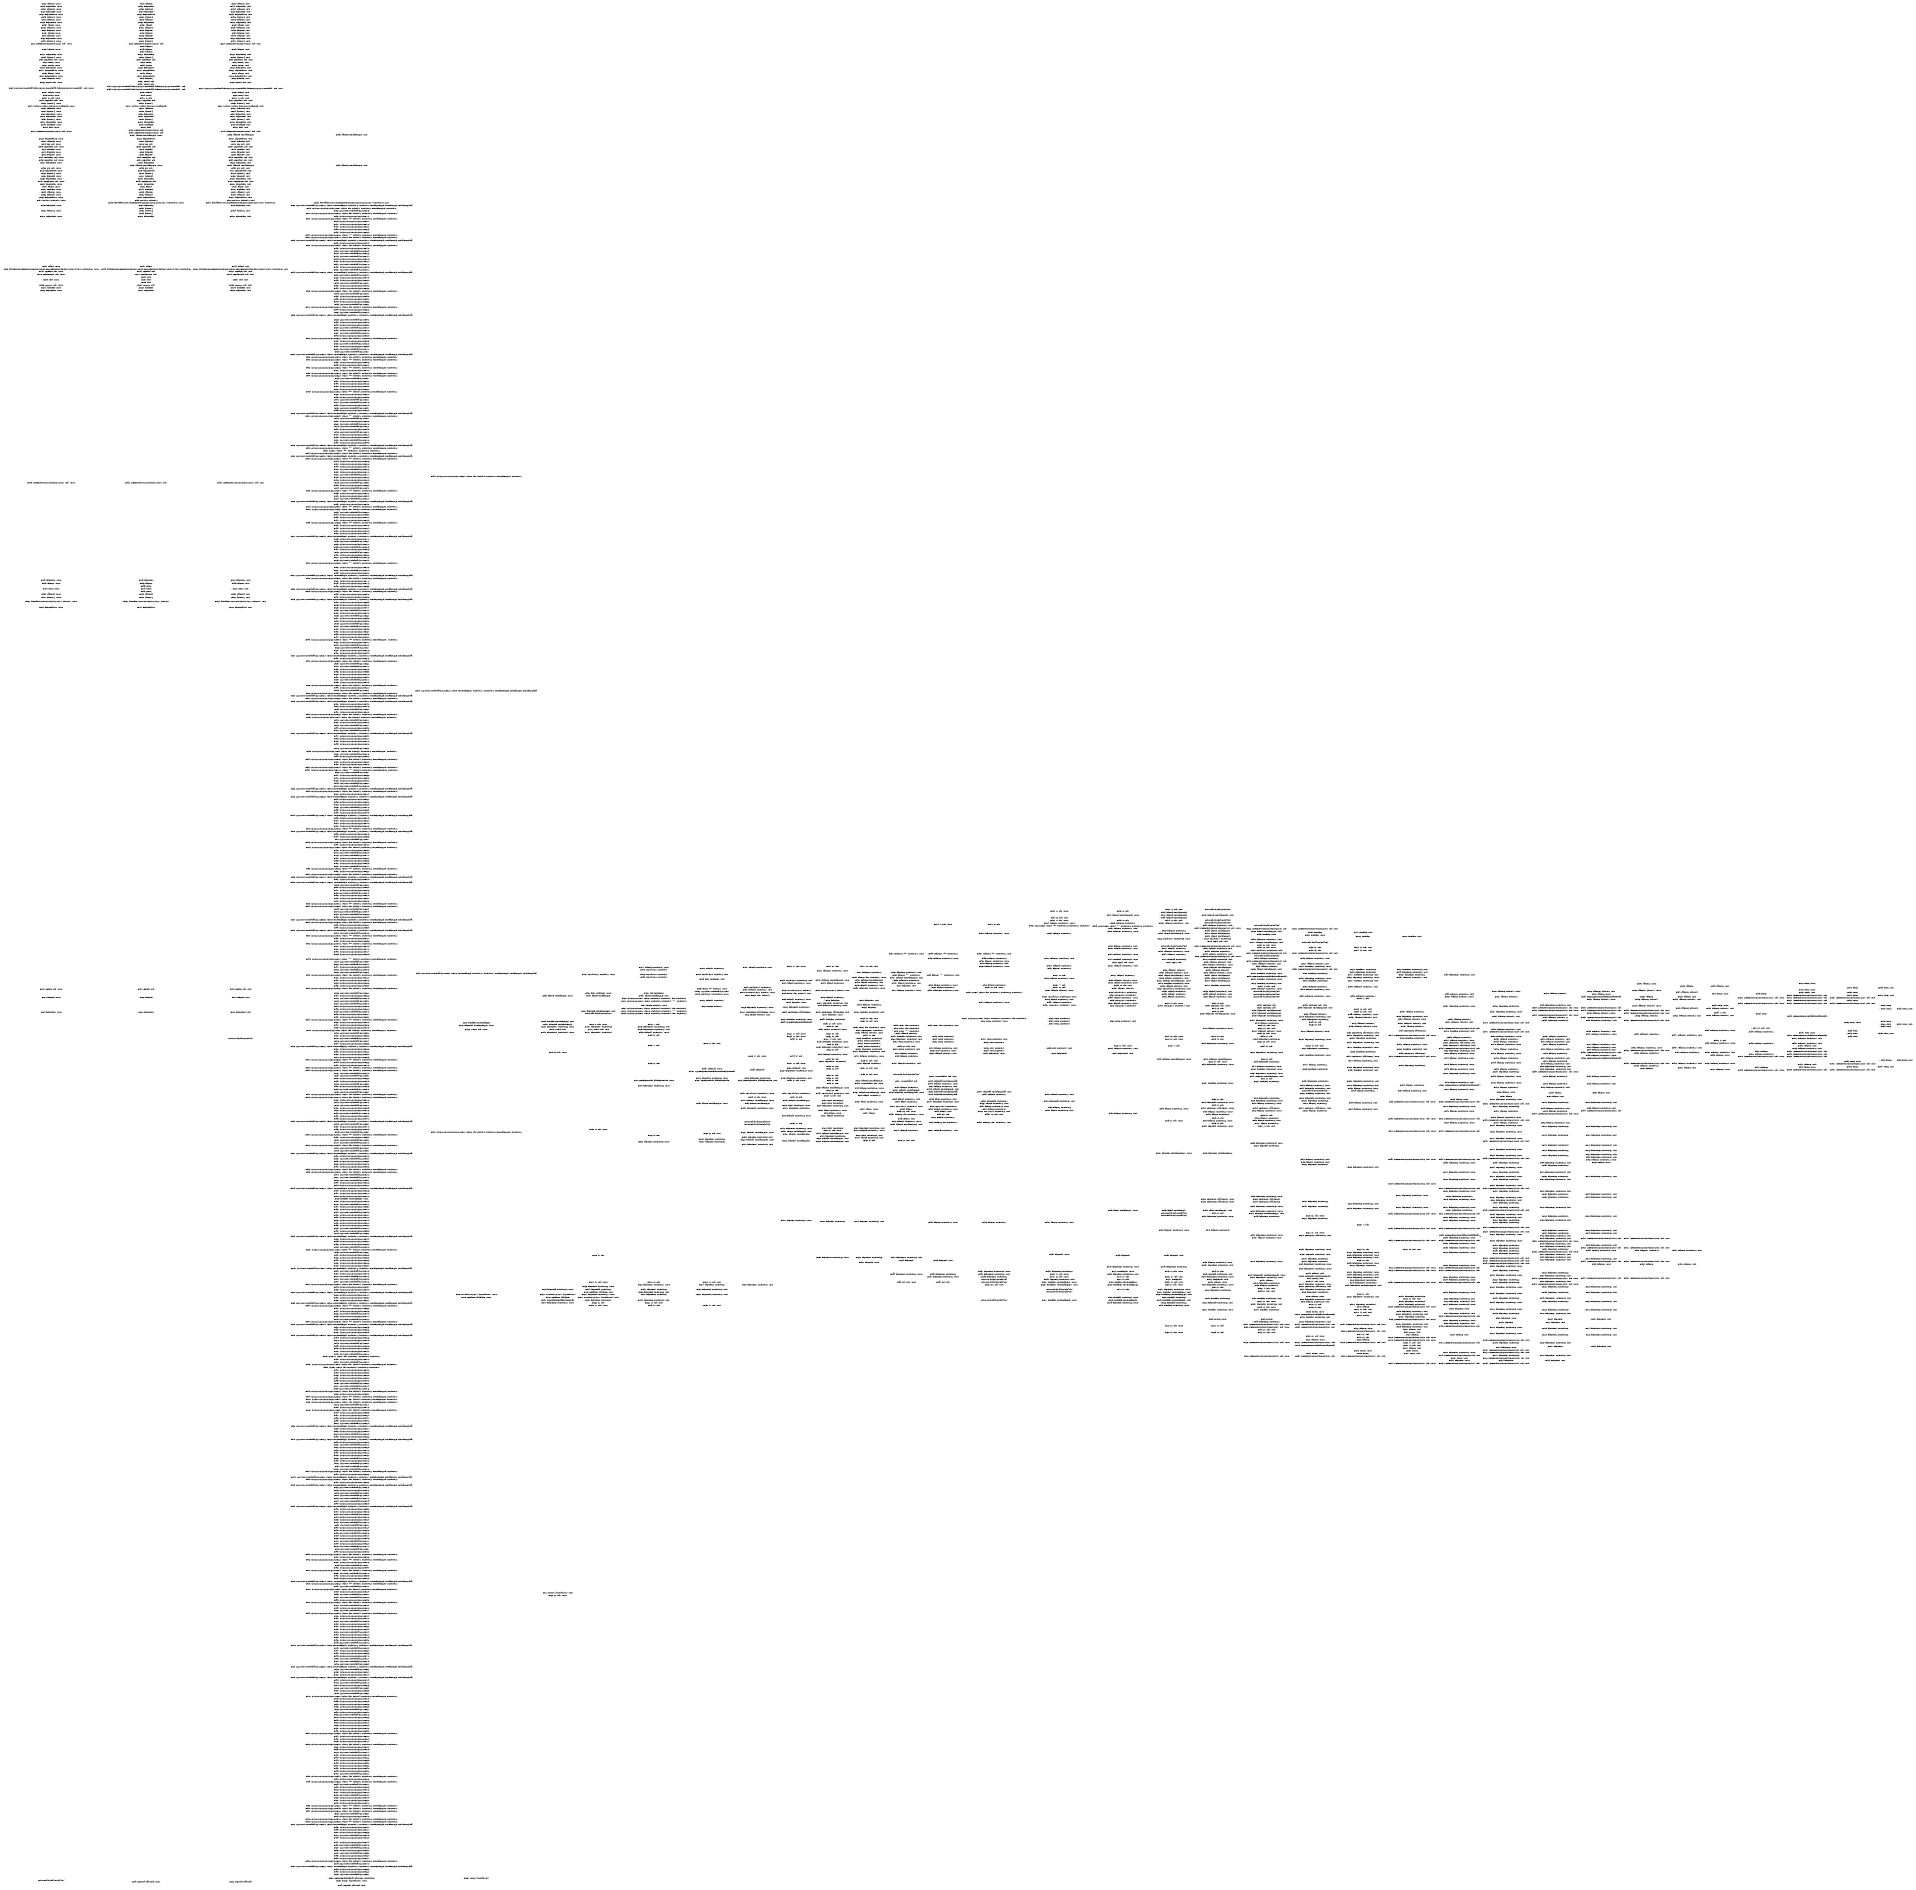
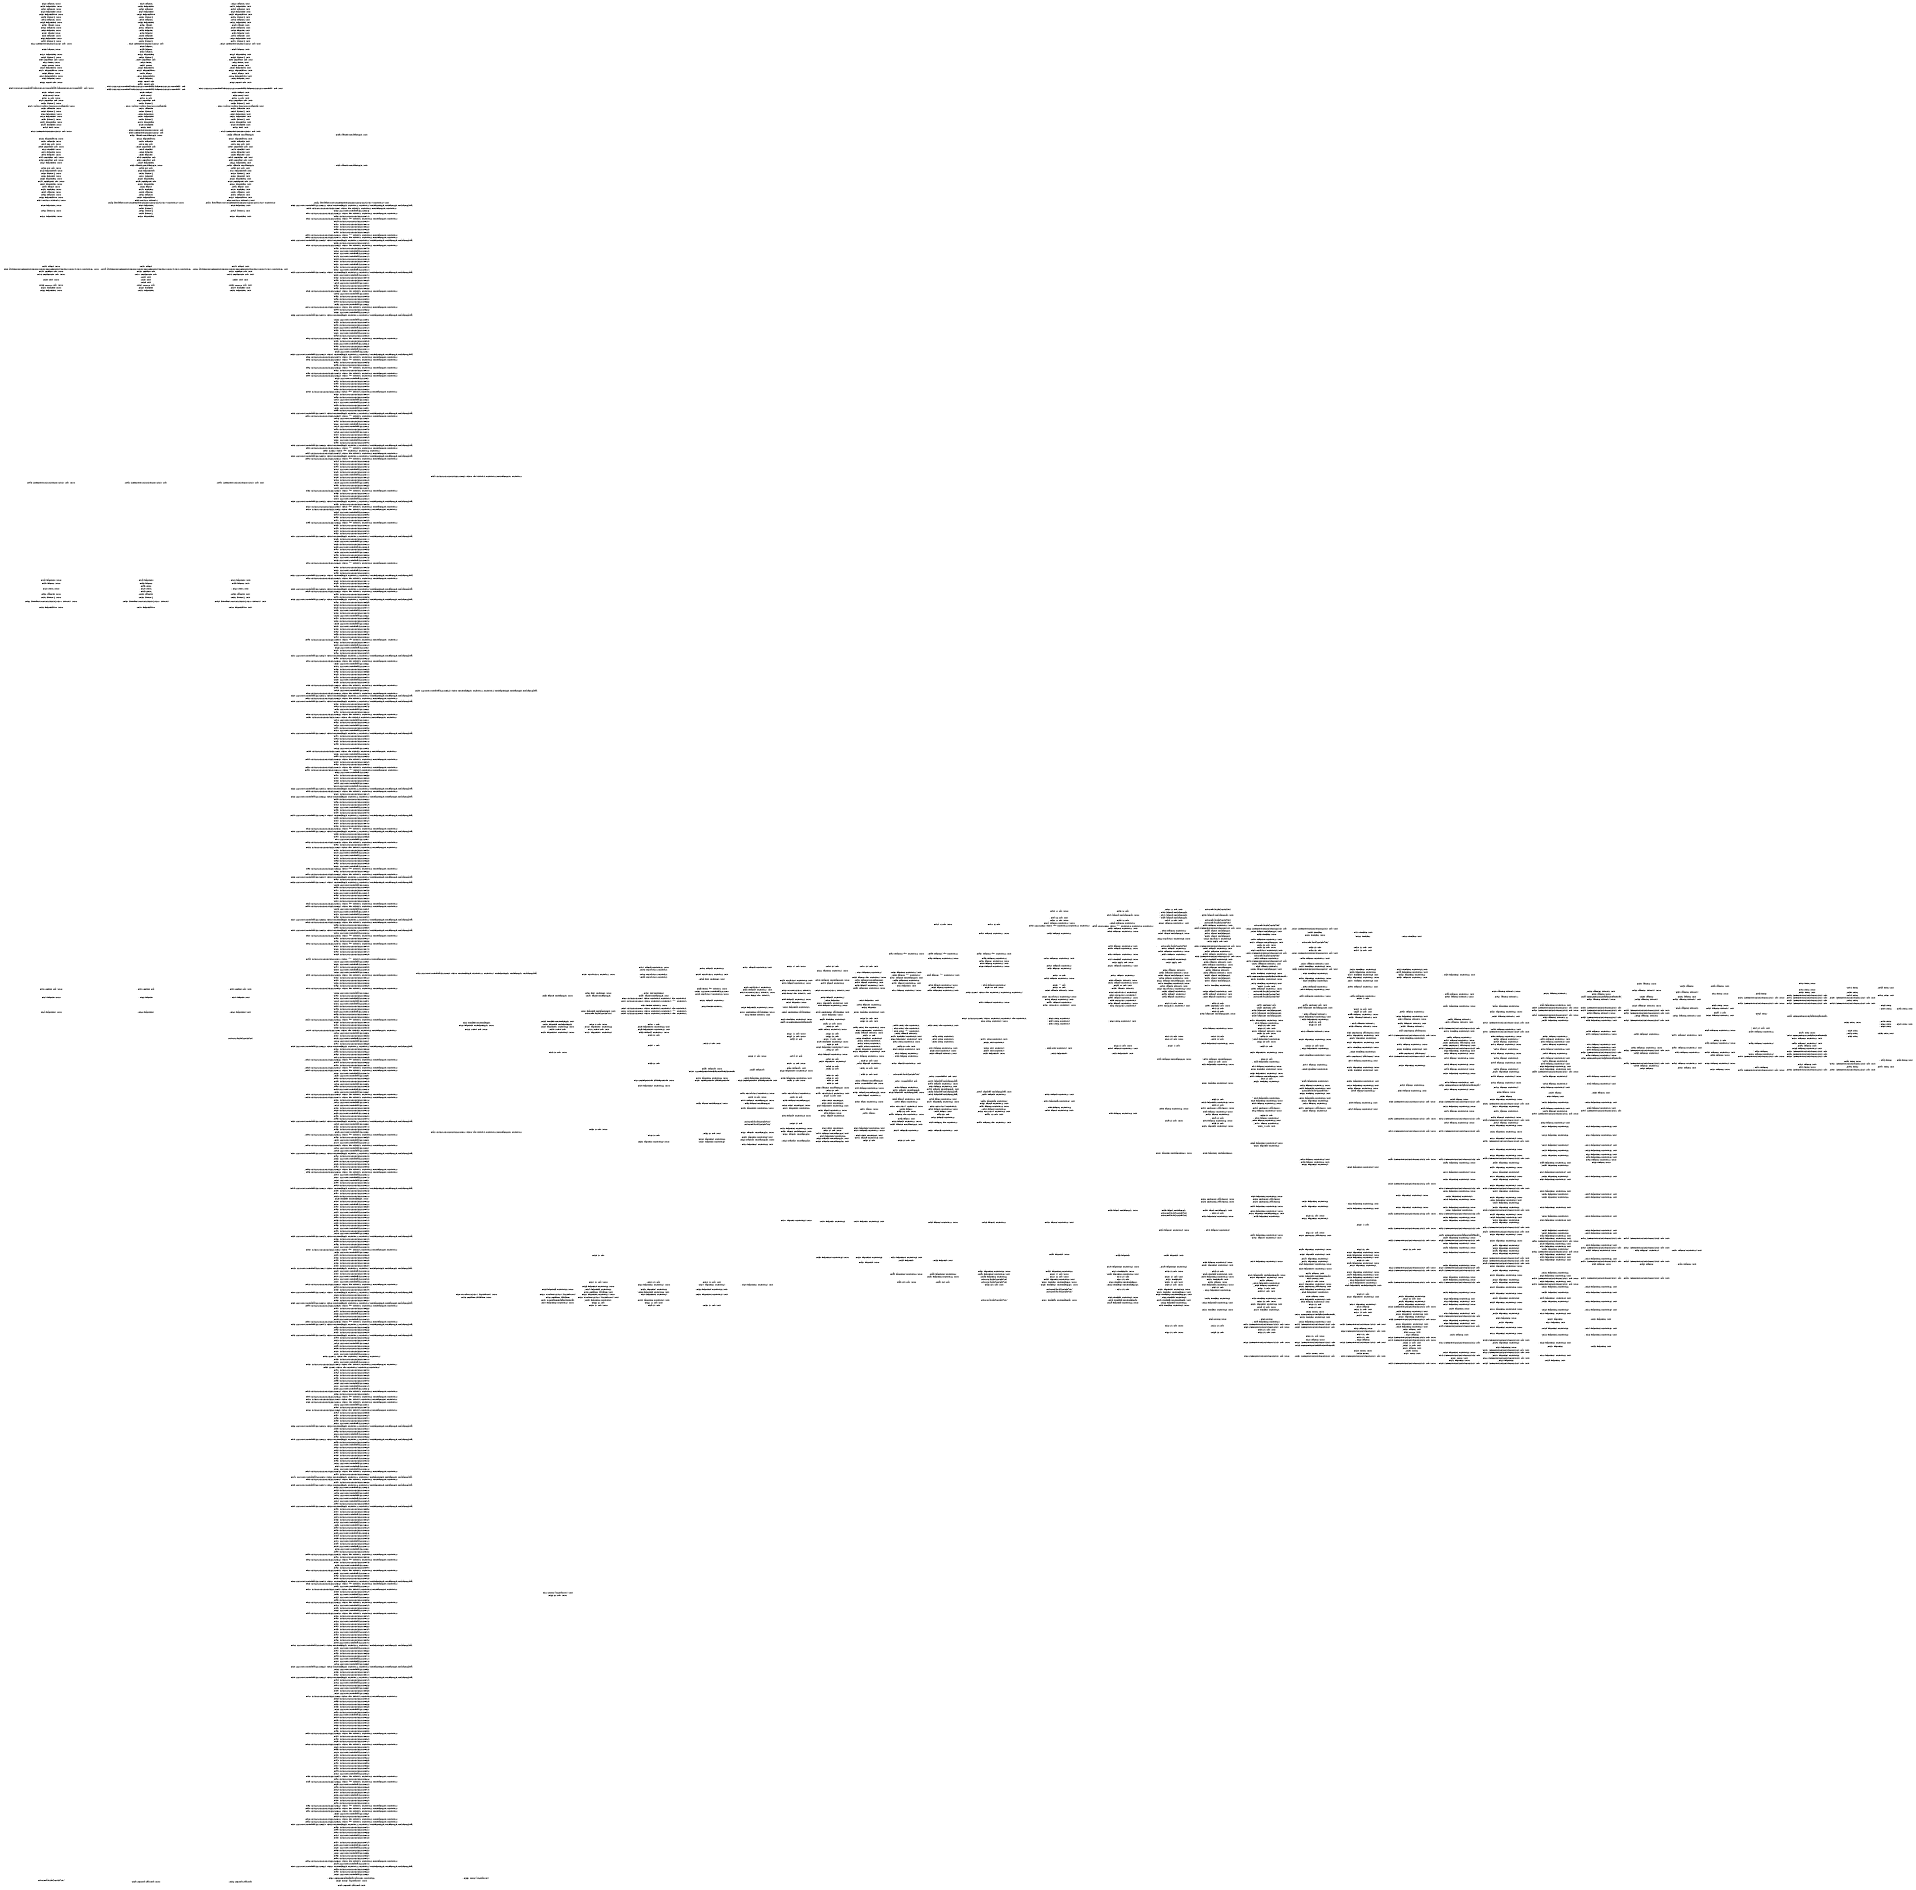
(61, 101) -> (61, 101)
